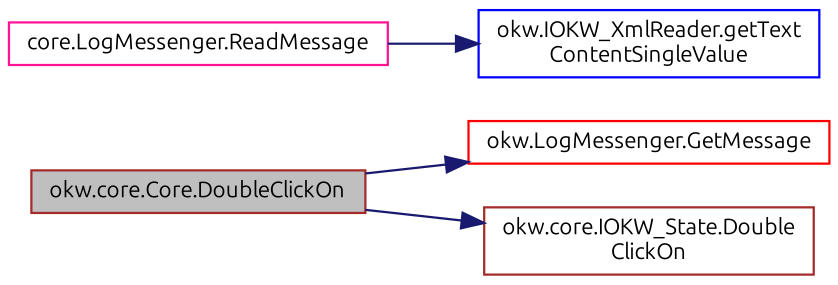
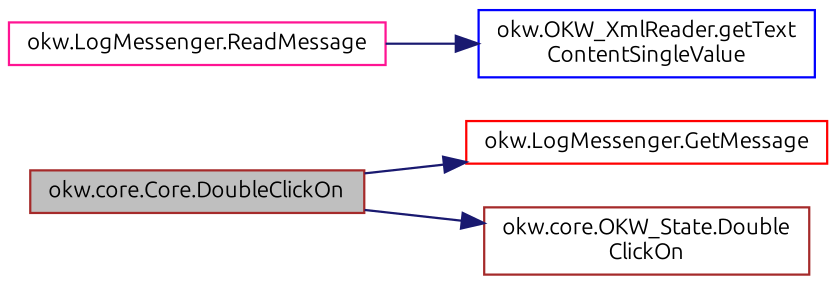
(198, 44) -> (197, 44)
(649, 44) -> (647, 44)
(649, 241) -> (647, 241)
